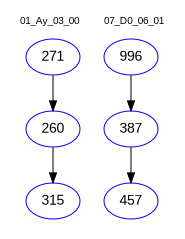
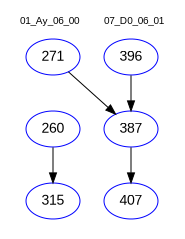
(50, 22) -> (50, 22)
(131, 57) -> (131, 57)
(53, 88) -> (81, 83)
(131, 201) -> (131, 201)
